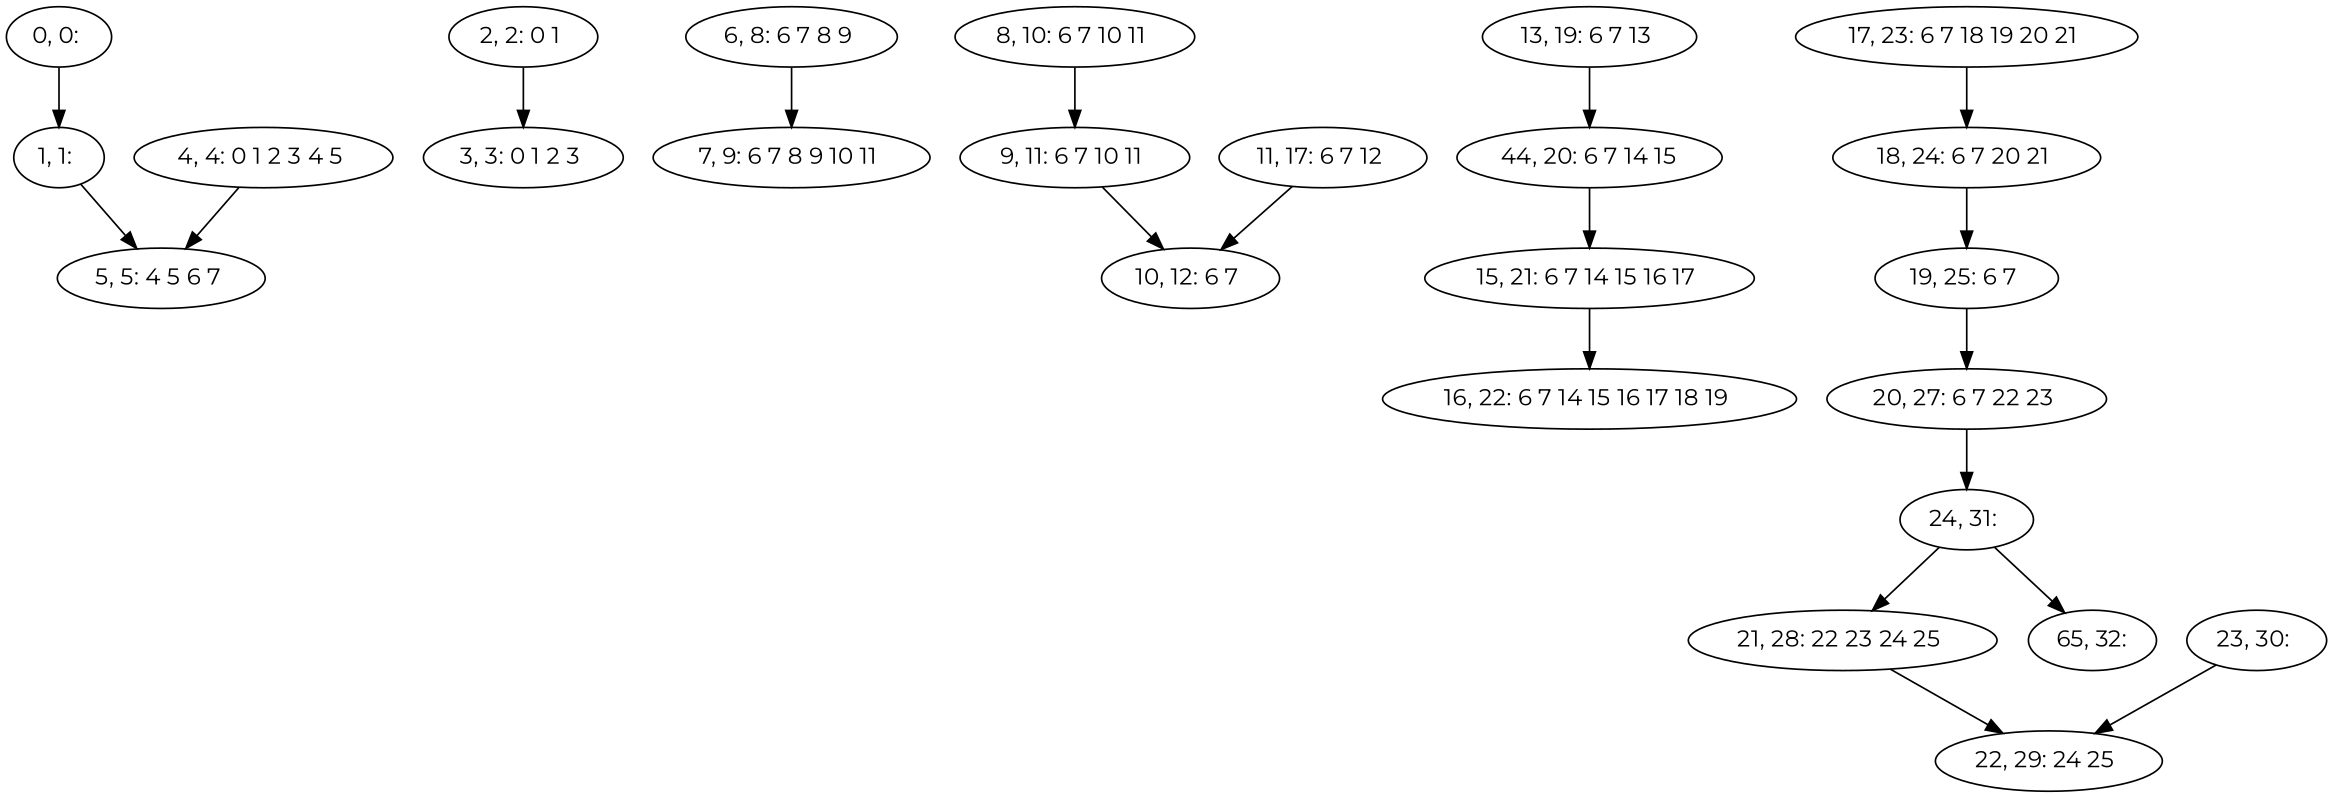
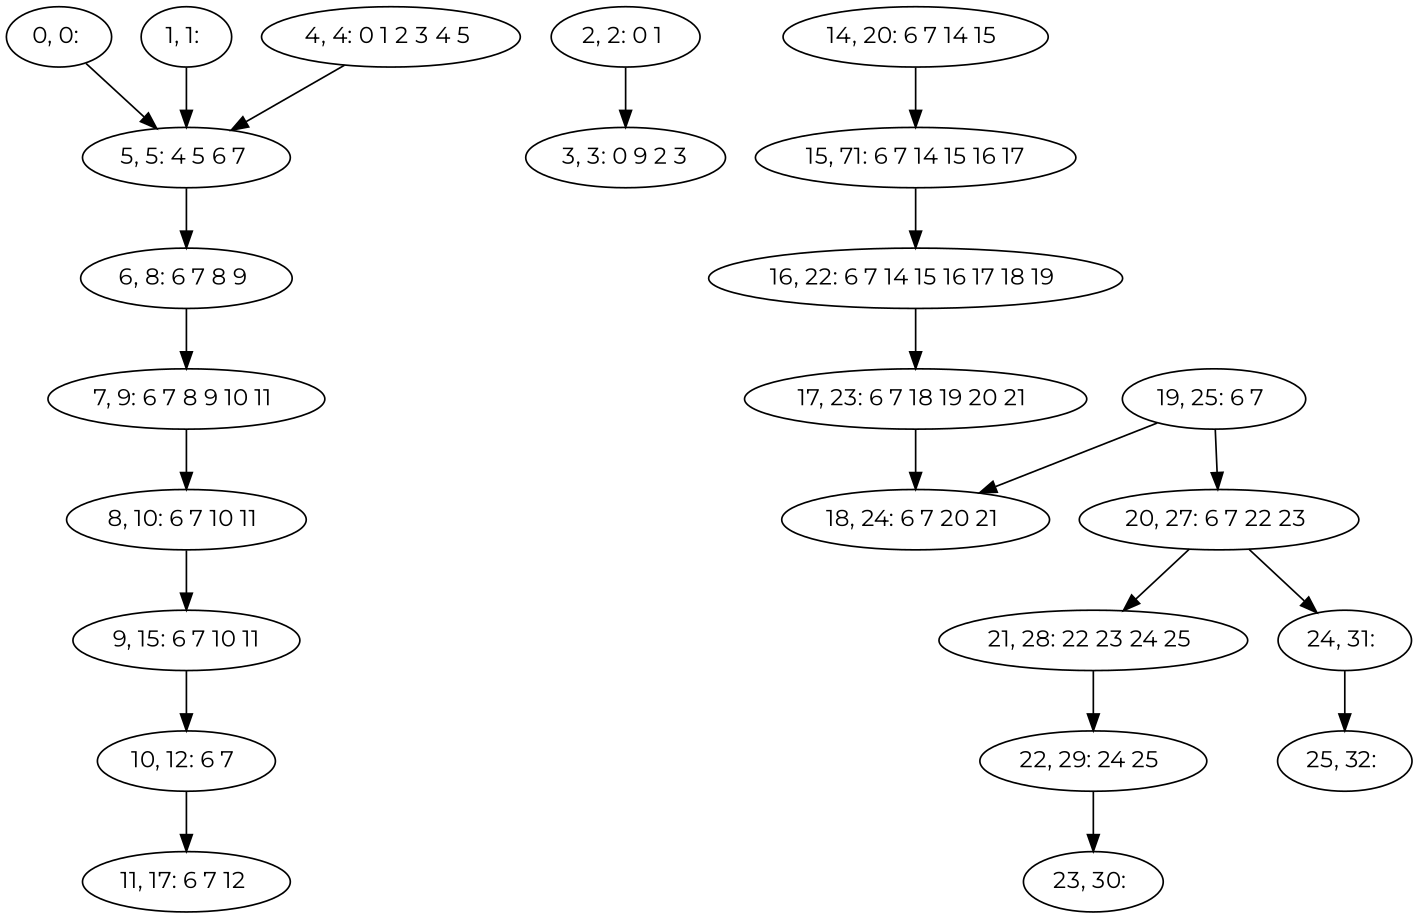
(1590, 37) -> none
(59, 89) -> (115, 90)
(523, 158) -> (626, 158)
(1075, 158) -> (186, 640)
(1590, 158) -> (916, 37)
none -> (186, 210)
(1967, 210) -> (1076, 455)
(1263, 212) -> (186, 813)
(1590, 278) -> (916, 158)
none -> (916, 330)
none -> (186, 451)
(1912, 573) -> (1162, 574)
(2092, 640) -> (1345, 761)
(2163, 695) -> (1093, 813)
